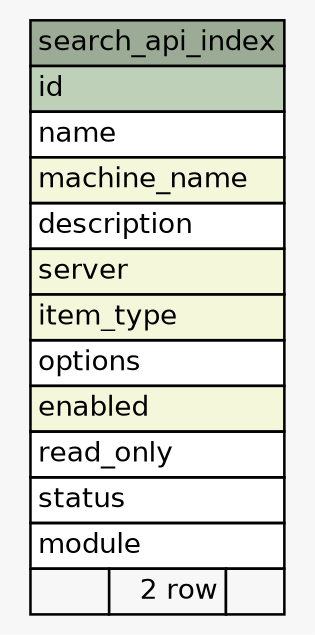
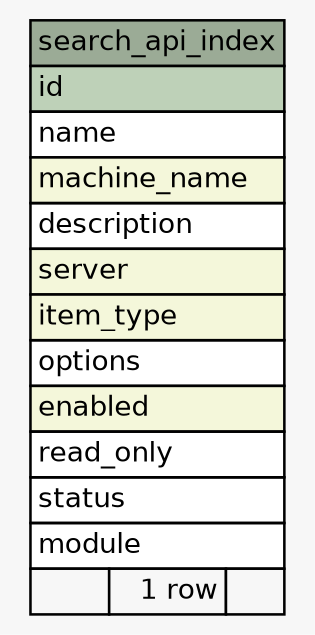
(179, 590) -> (179, 590)
